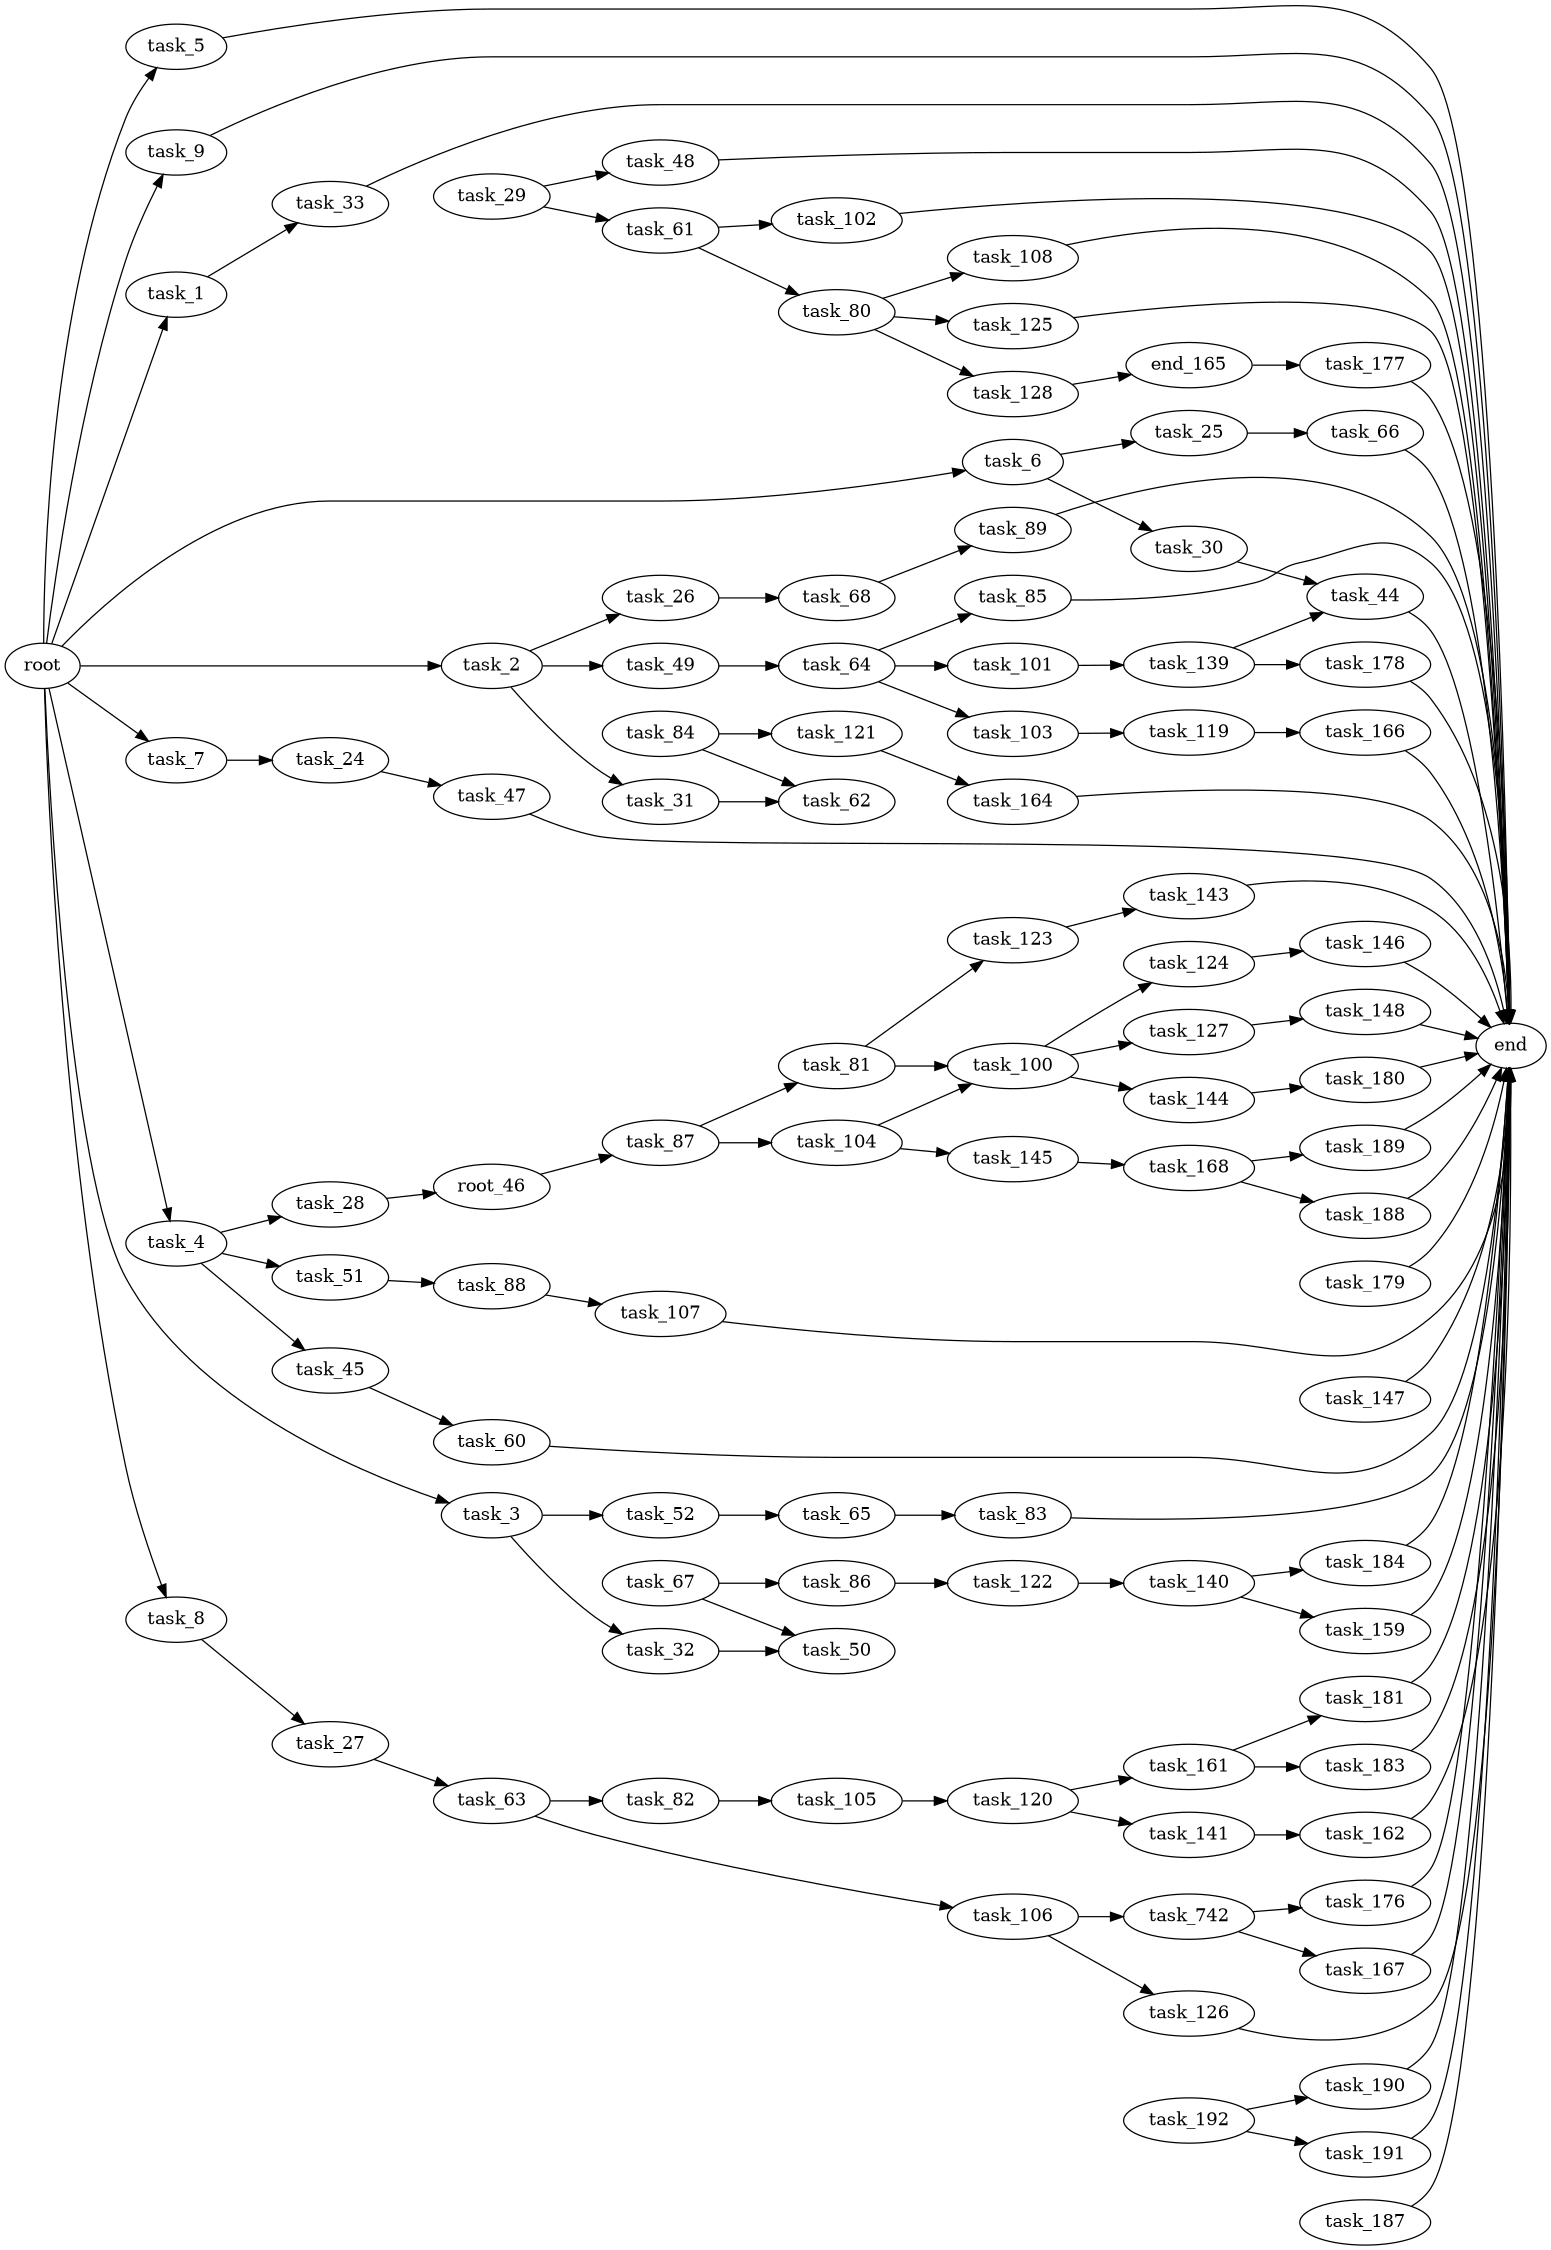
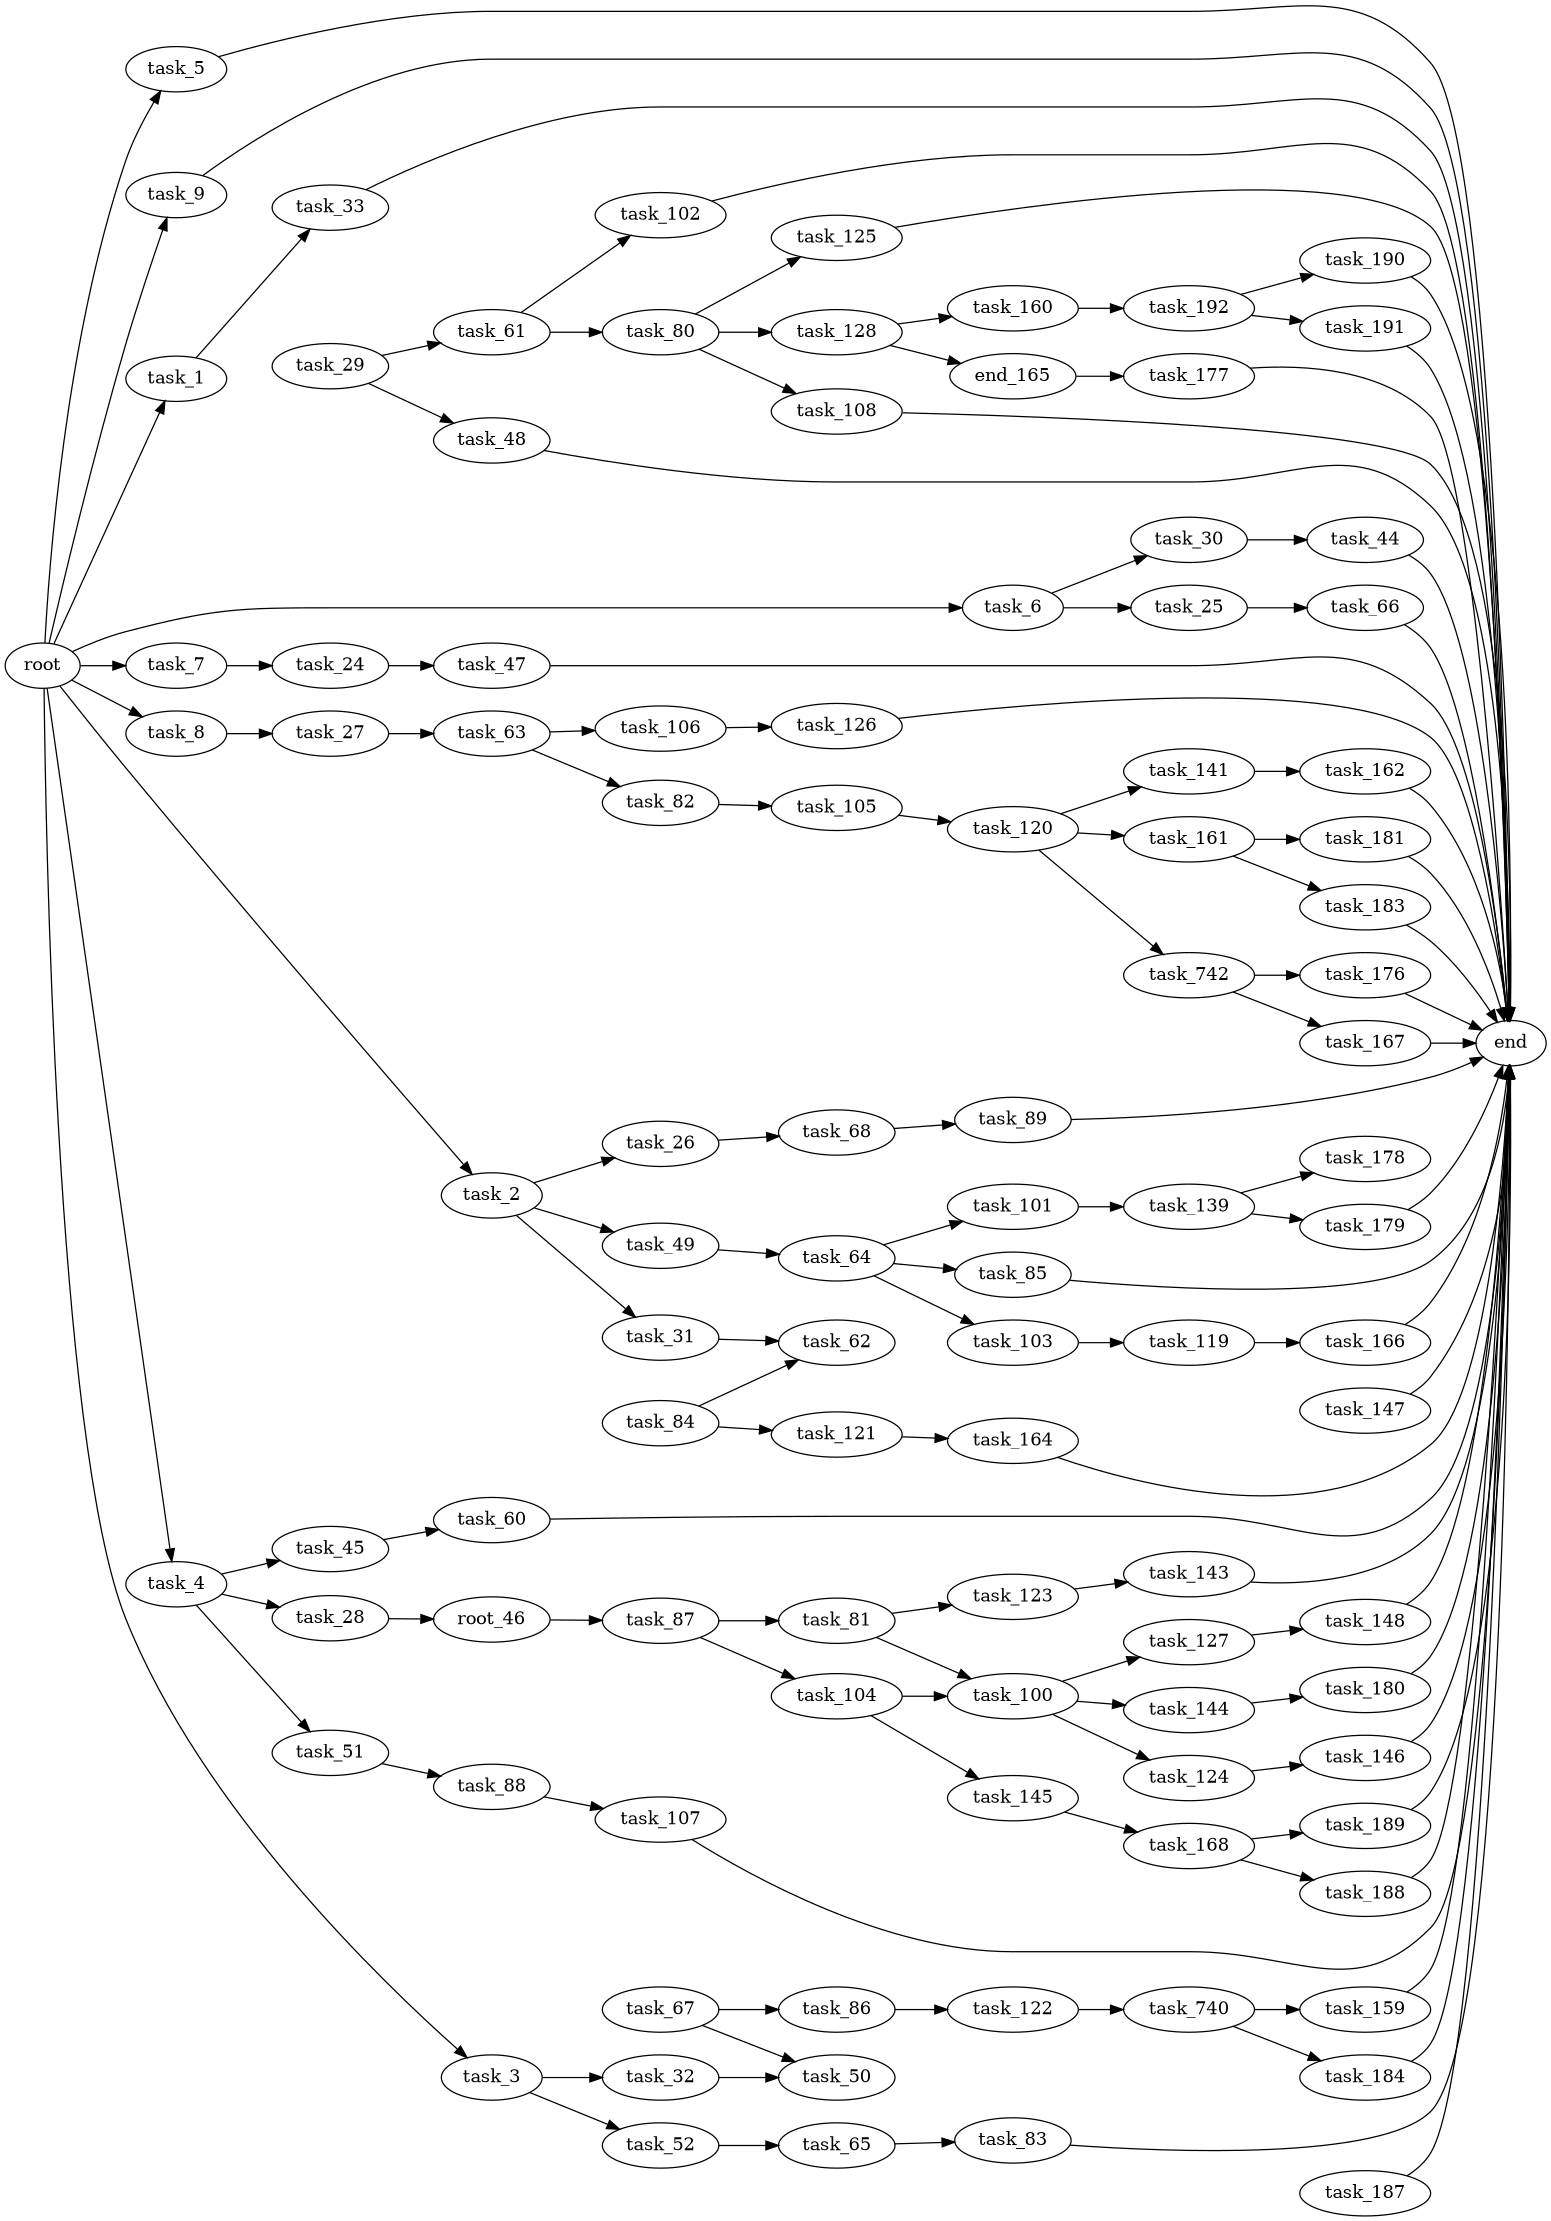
none -> (1013, 308)
(1272, 633) -> (1271, 1216)
(1466, 760) -> none
(1189, 1583) -> (1189, 2010)
(1095, 1917) -> (1096, 898)
